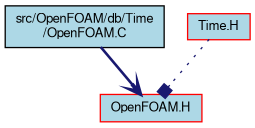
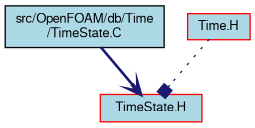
(85, 27) -> (85, 27)
(151, 108) -> (151, 108)
